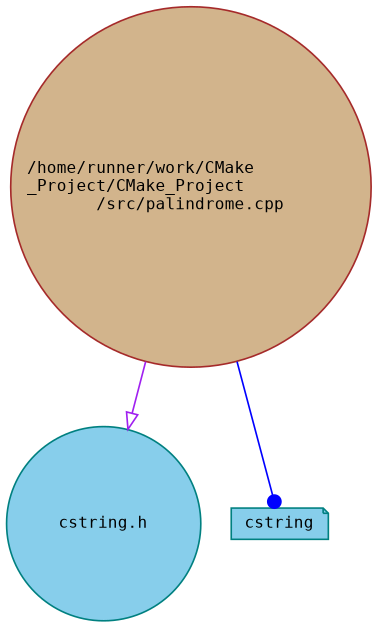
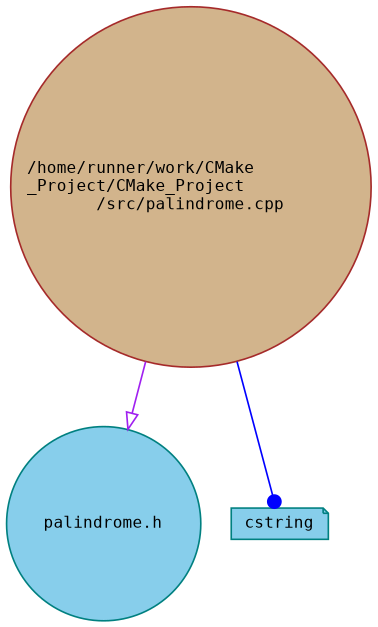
(104, 524) -> (104, 524)
